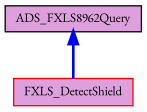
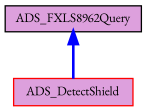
(73, 92) -> (73, 92)
